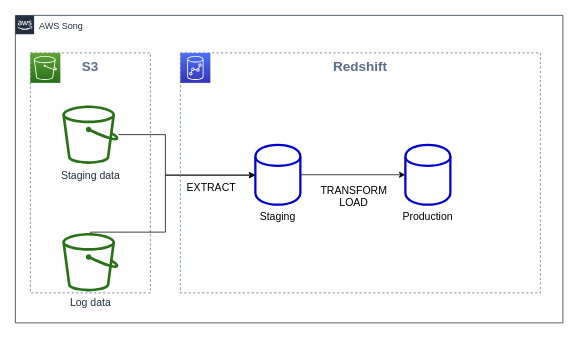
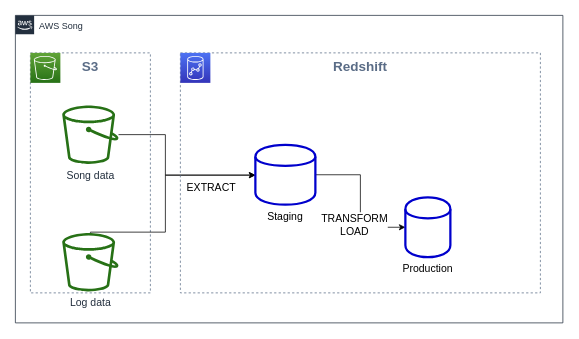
(91, 175) -> (91, 175)
(278, 175) -> (285, 175)
(428, 175) -> (428, 227)
